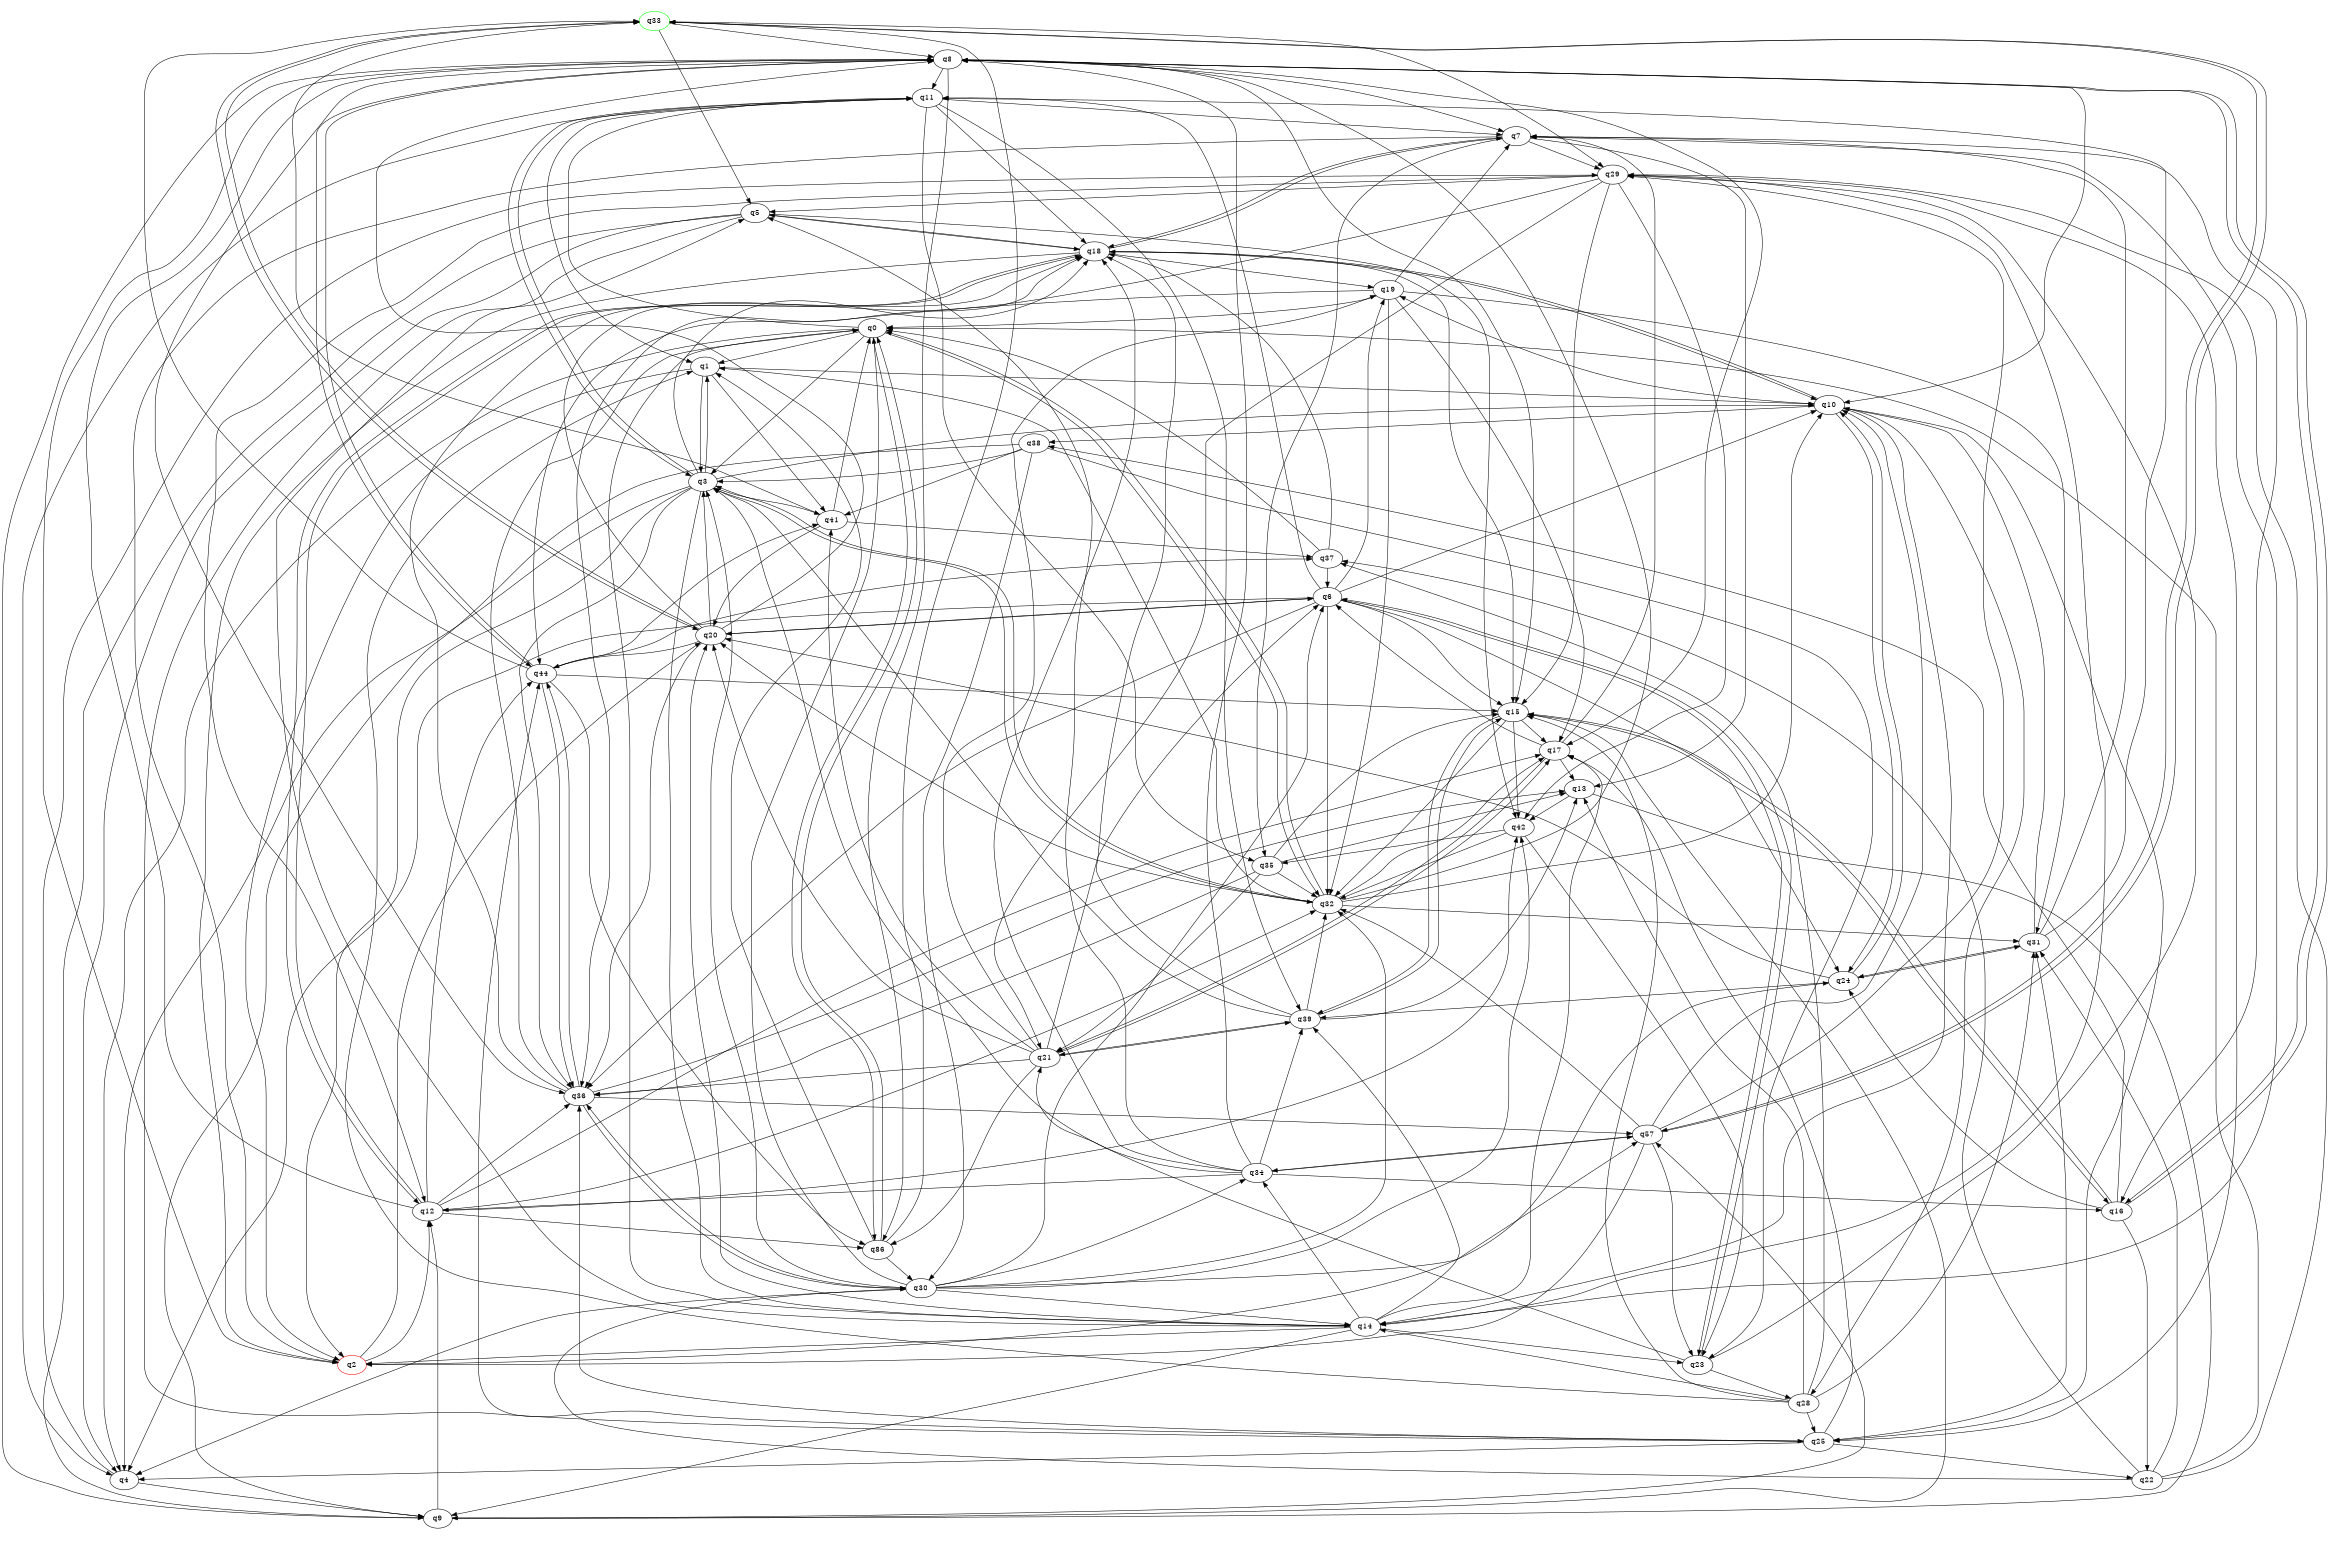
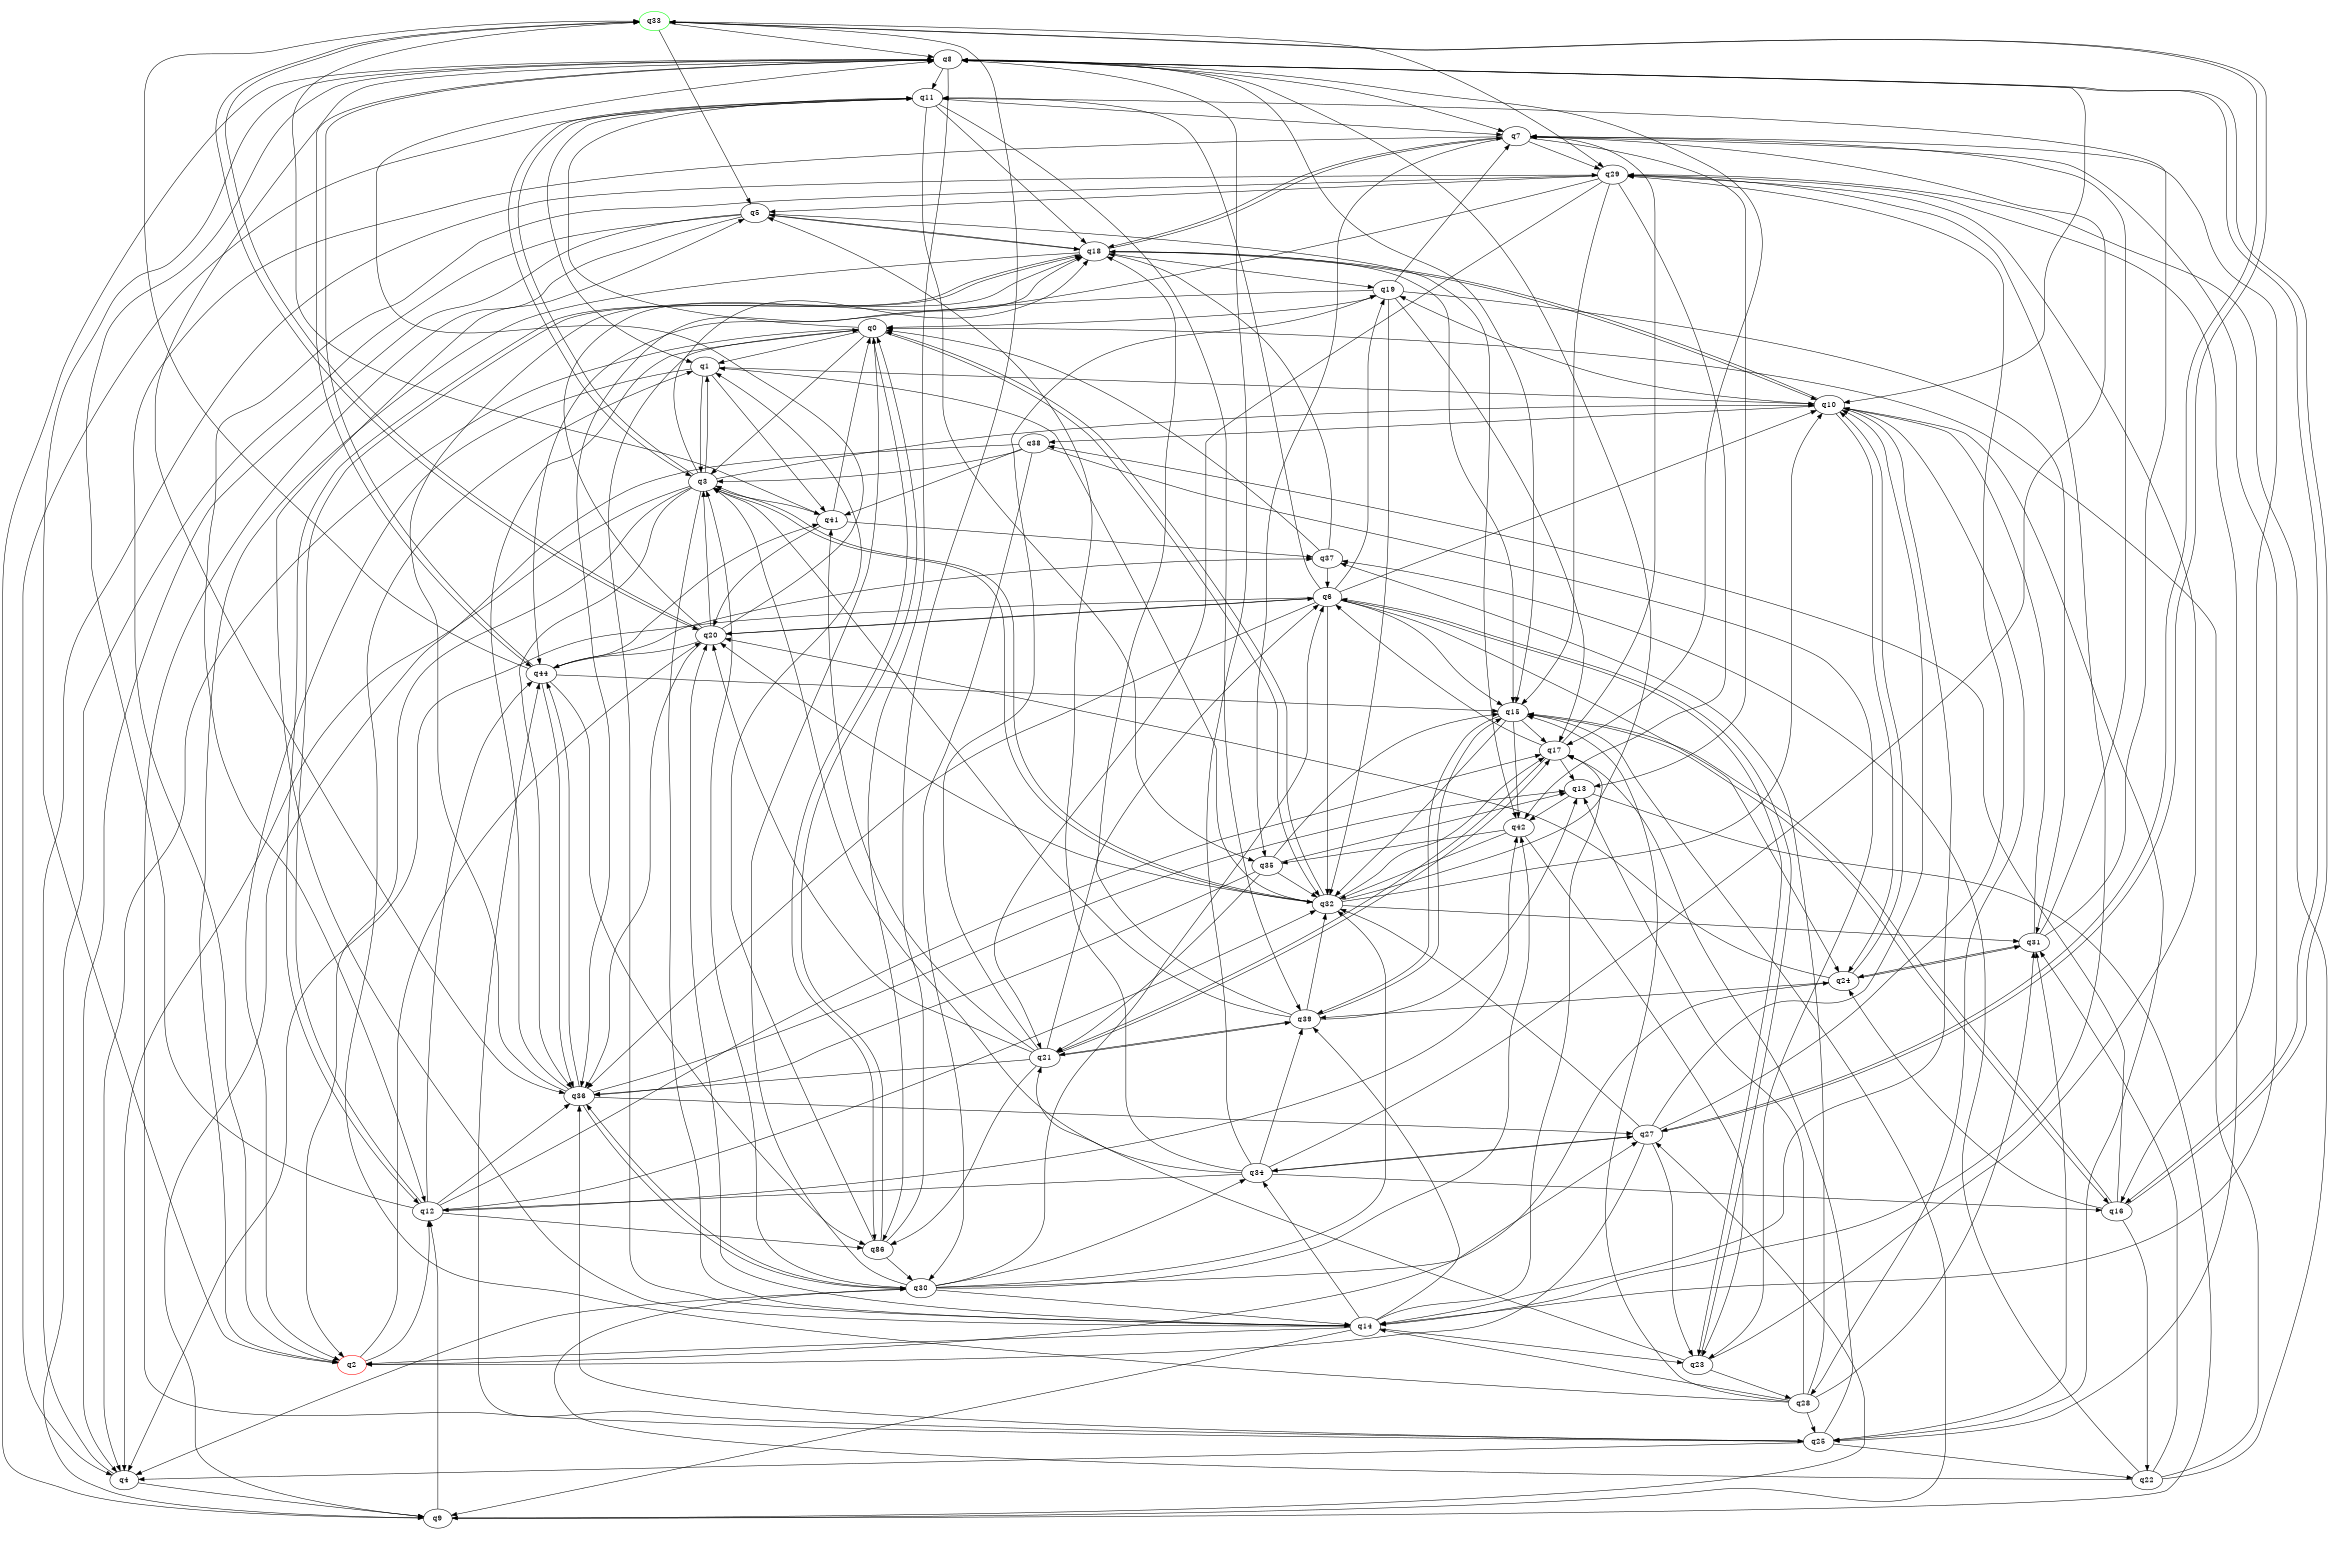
(1010, 768) -> (2024, 590)
(1647, 1135) -> (1647, 1135)
